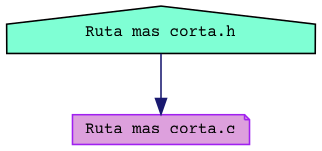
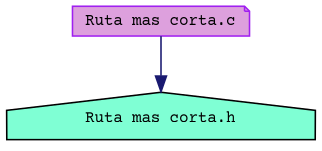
(161, 76) -> (161, 56)
